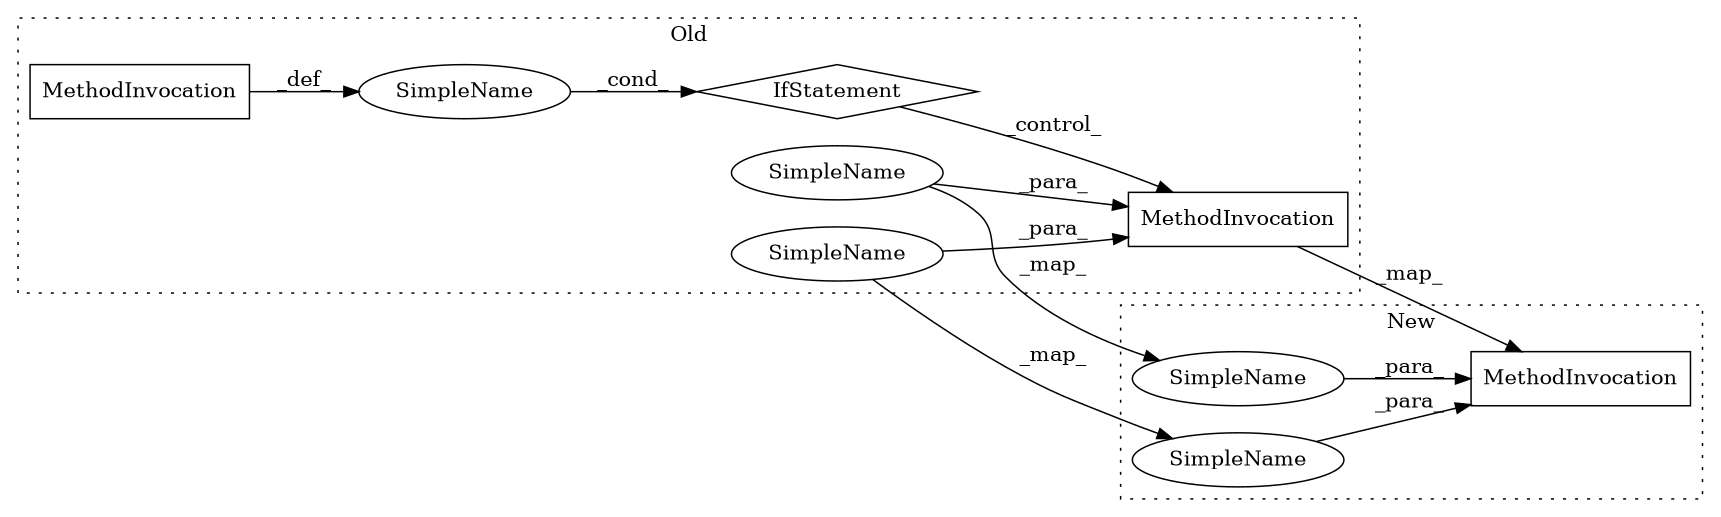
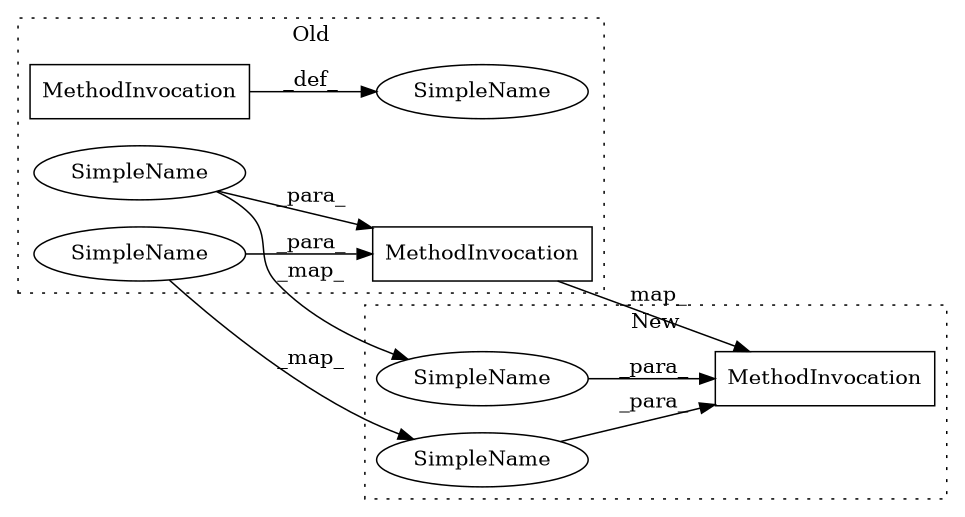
(837, 92) -> none
